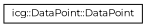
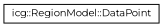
(73, 14) -> (82, 14)
